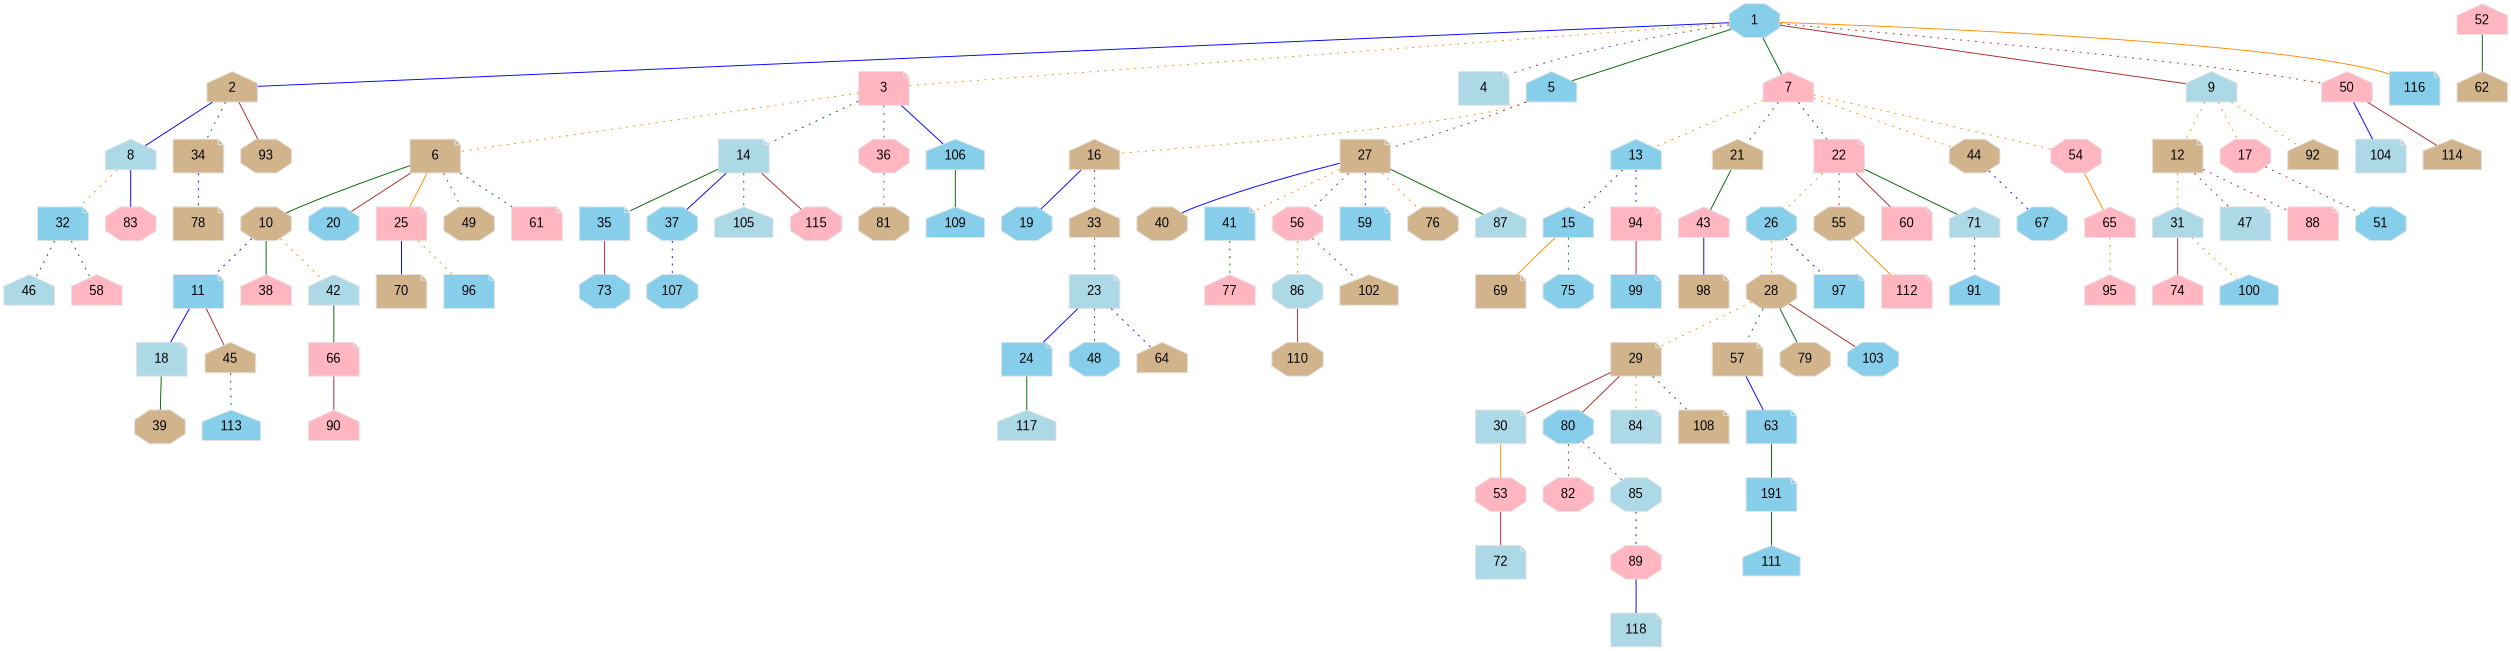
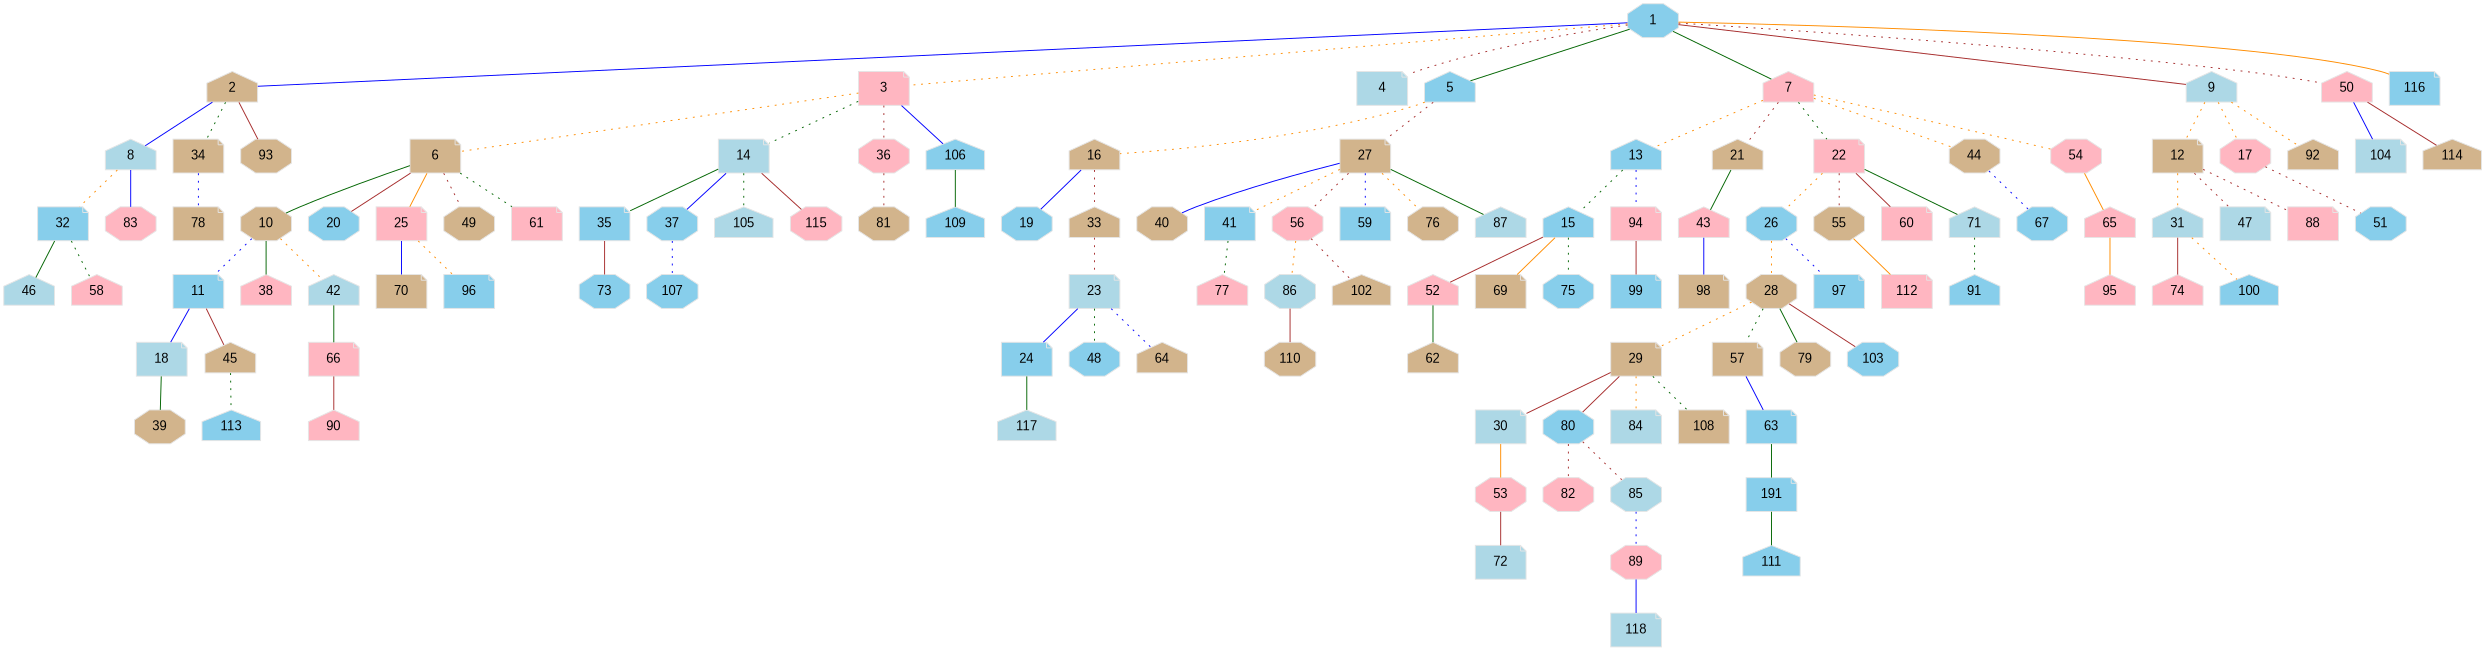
(2110, 256) -> (2110, 256)
(45, 259) -> (45, 259)
none -> (1497, 260)
